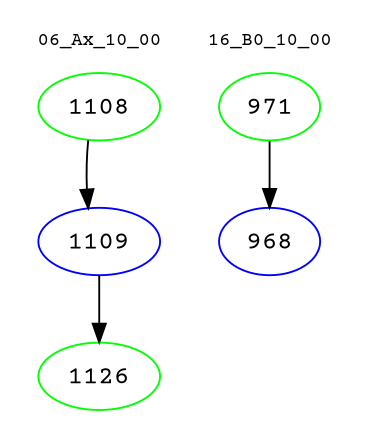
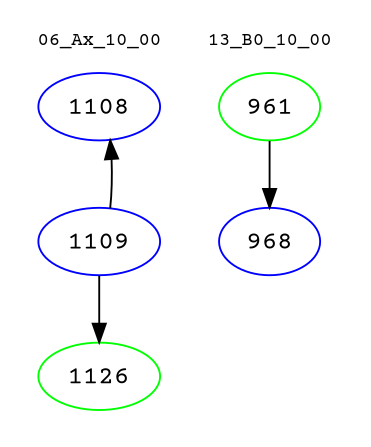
(271, 40) -> (271, 40)
(99, 107) -> (99, 107)
(270, 107) -> (270, 107)
(87, 165) -> (112, 184)
